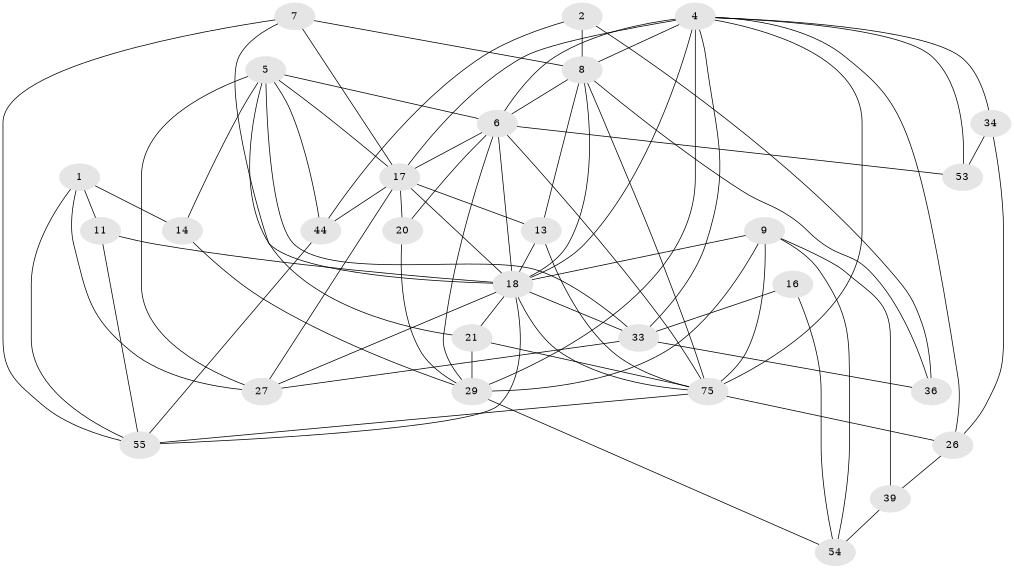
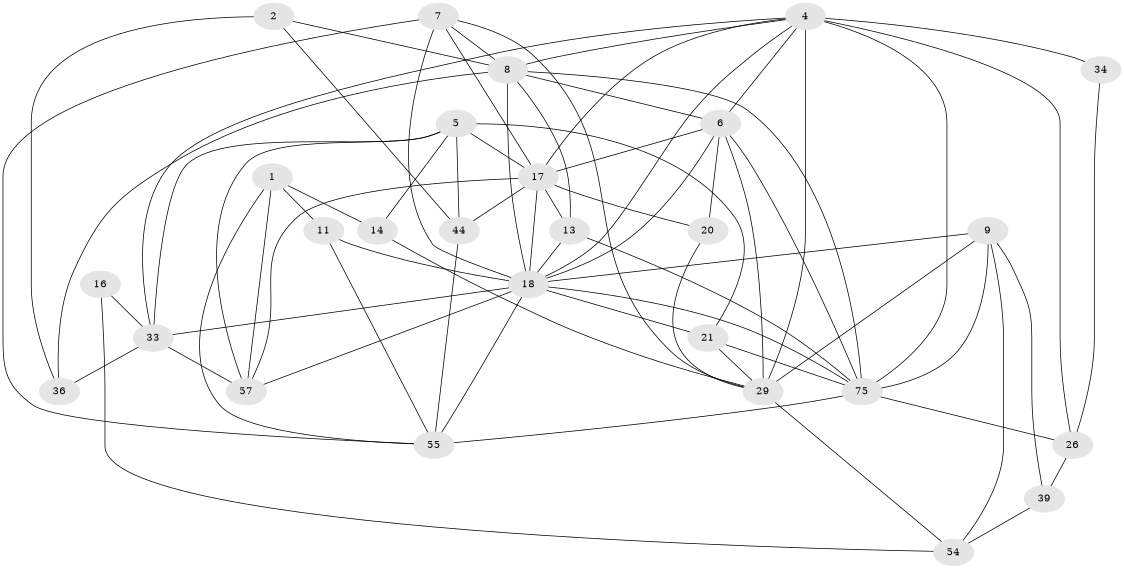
(381, 97) -> none
(963, 177) -> none
none -> (600, 190)
(262, 392) -> (246, 392)
